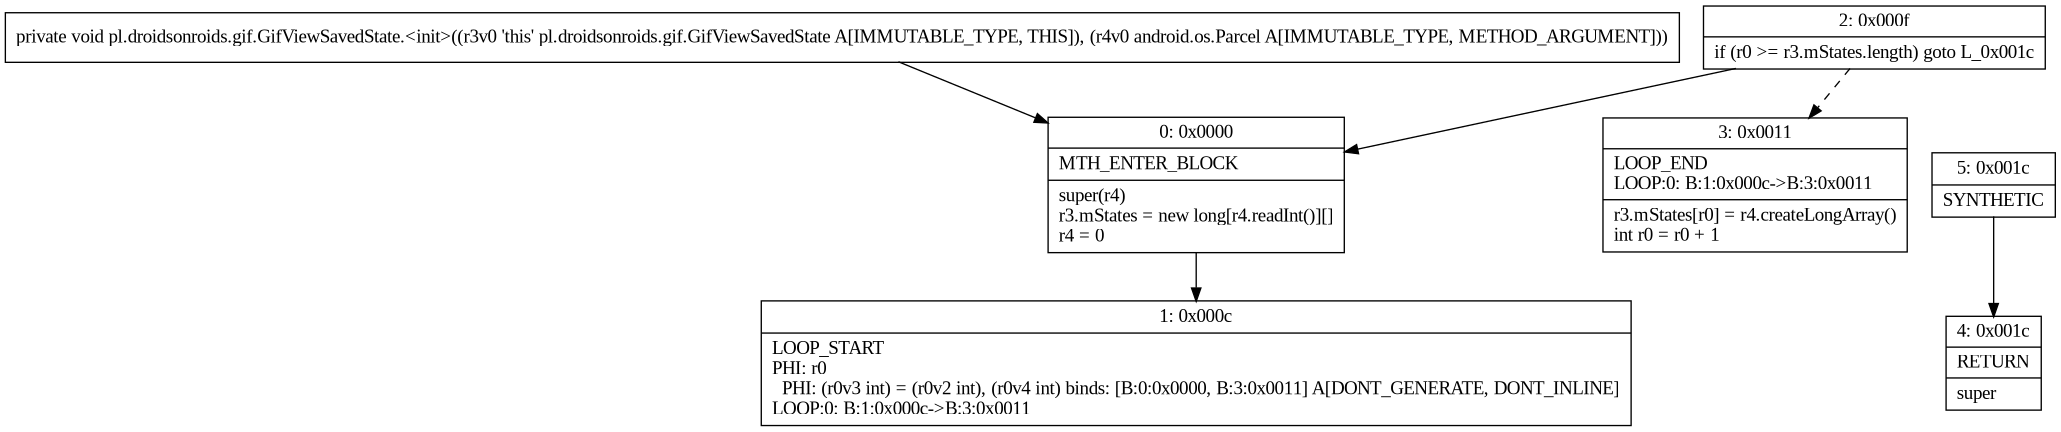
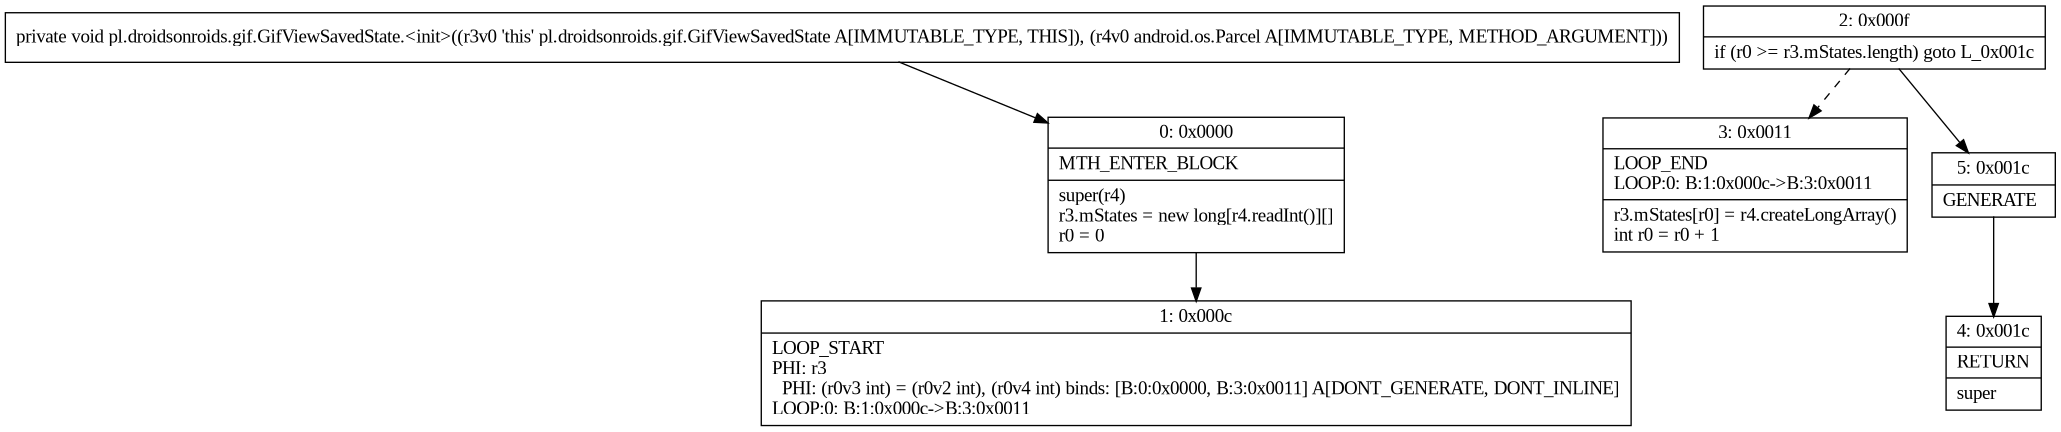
(1547, 109) -> (1929, 106)
(1994, 200) -> (1990, 200)
(1082, 236) -> (1082, 236)
(802, 369) -> (802, 369)
